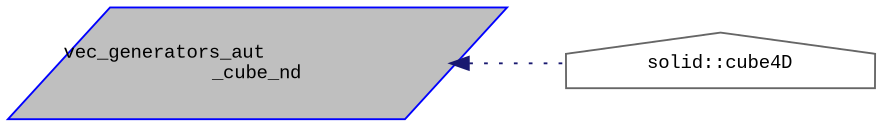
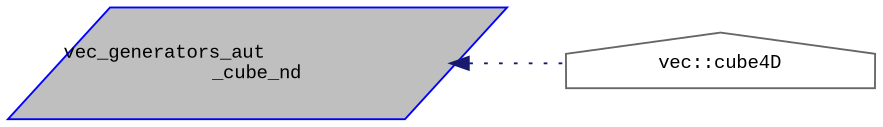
(721, 63) -> (721, 63)
